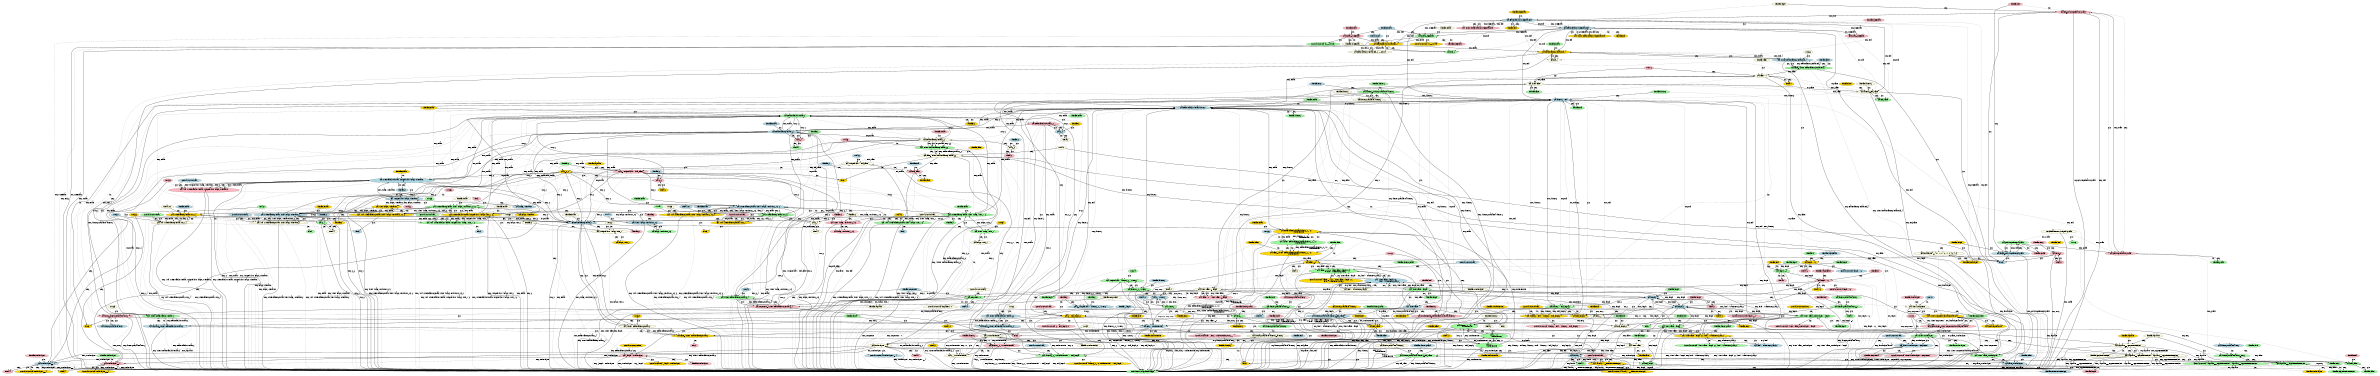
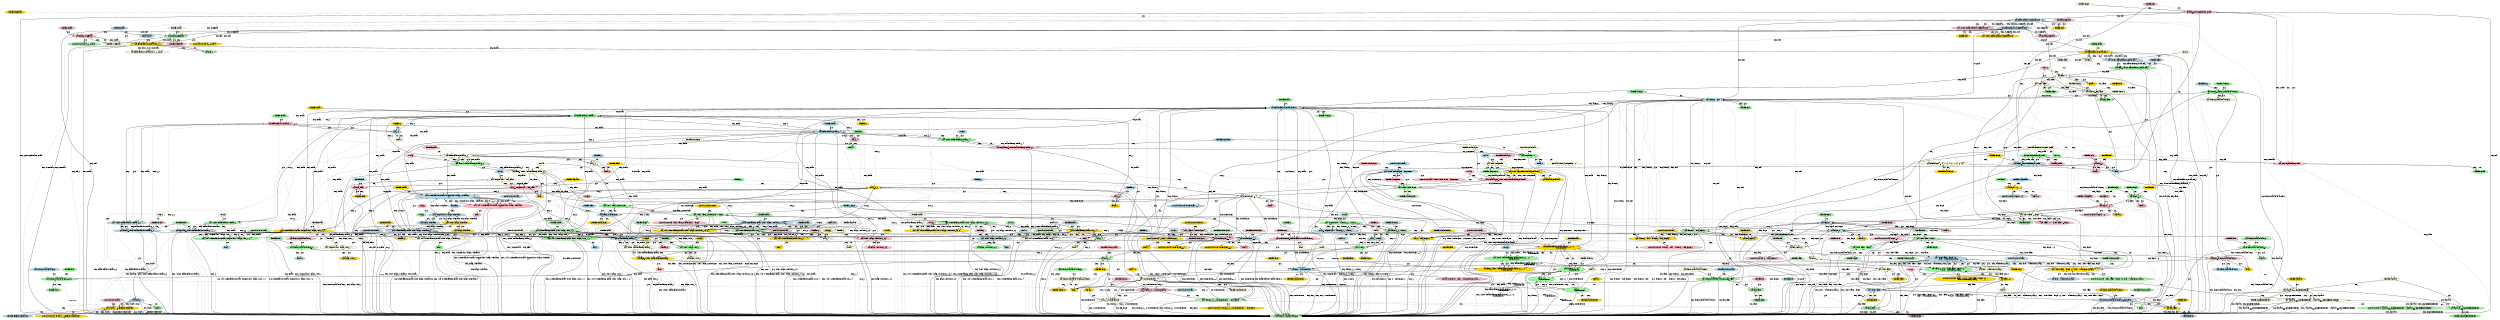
(799, 136) -> (845, 136)
(877, 300) -> (1280, 150)
(1349, 323) -> (1780, 253)
